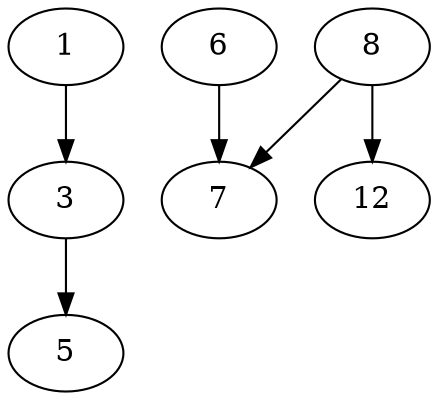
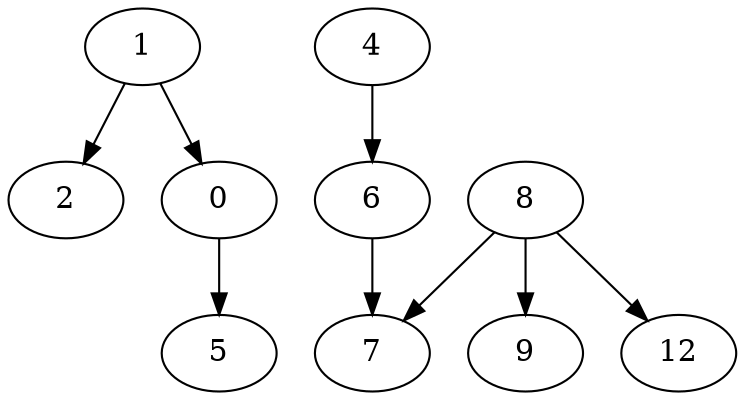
none -> (372, 47)
(66, 200) -> (219, 200)
none -> (66, 200)
none -> (526, 353)
